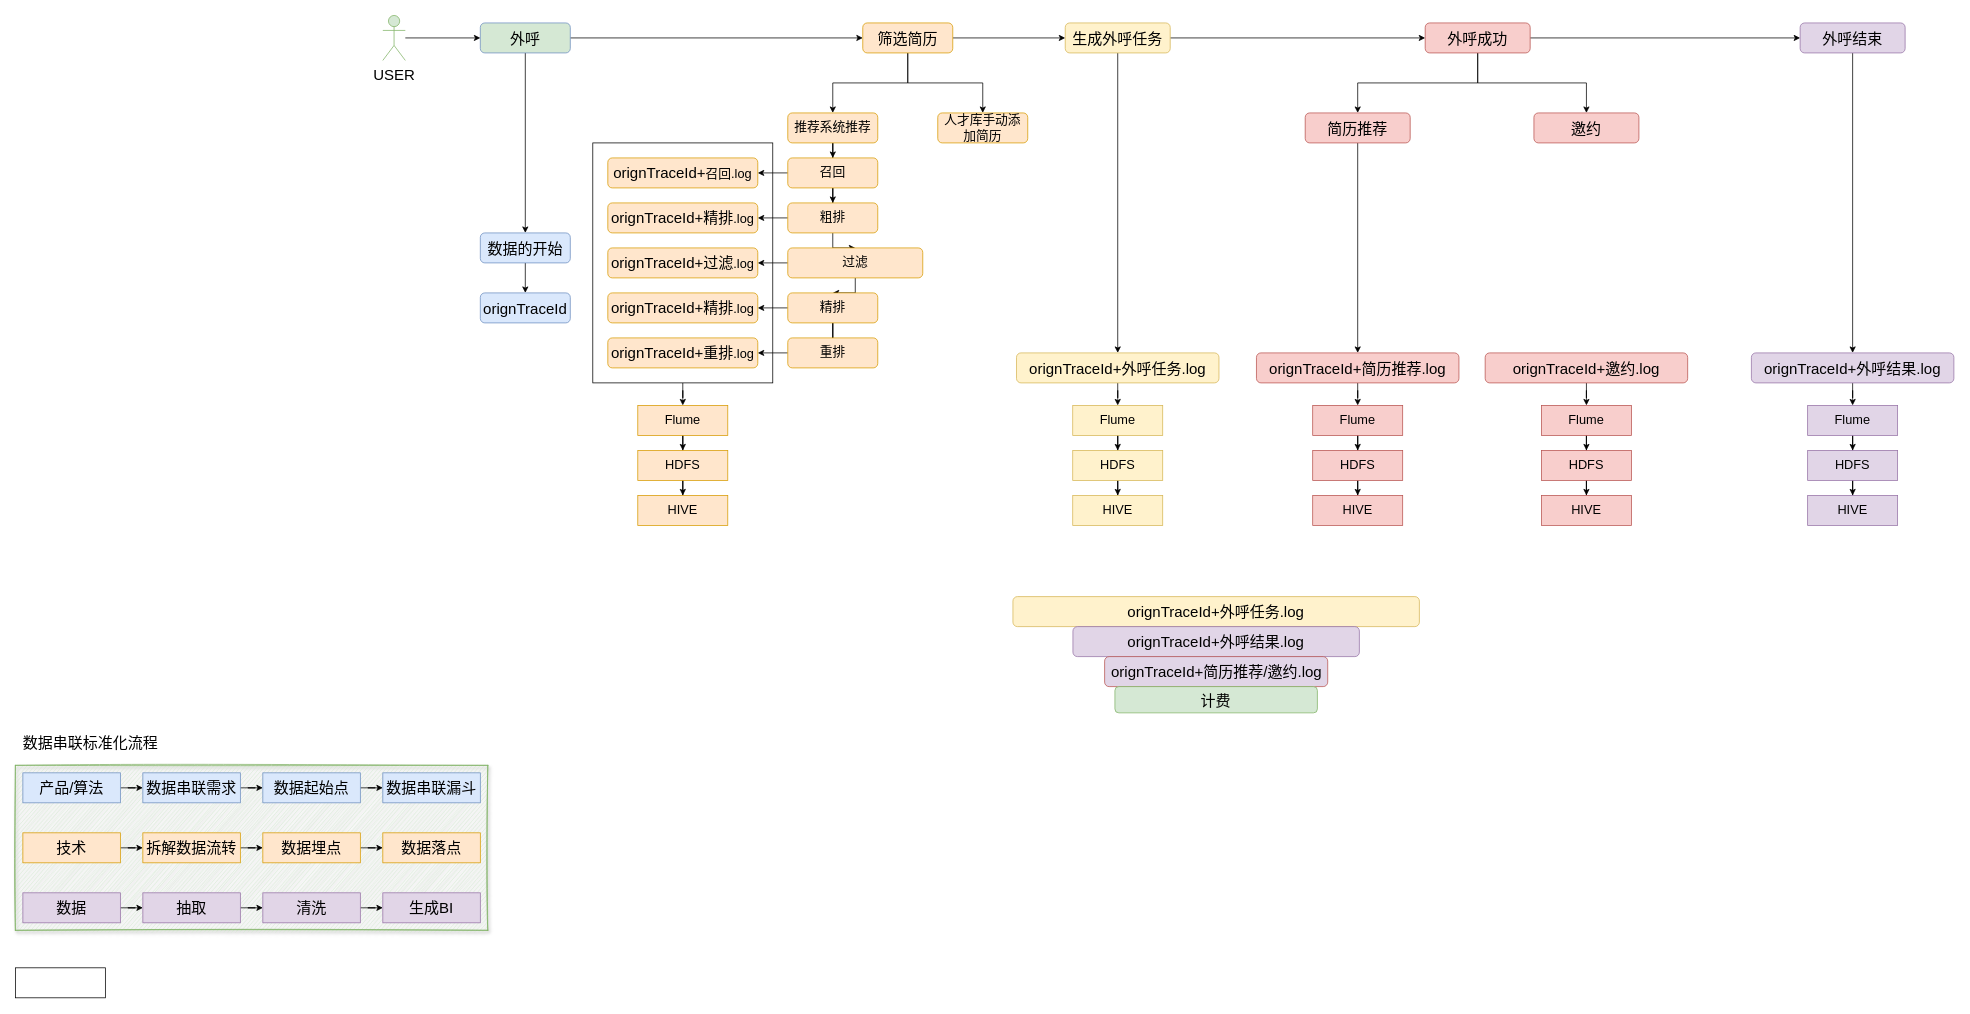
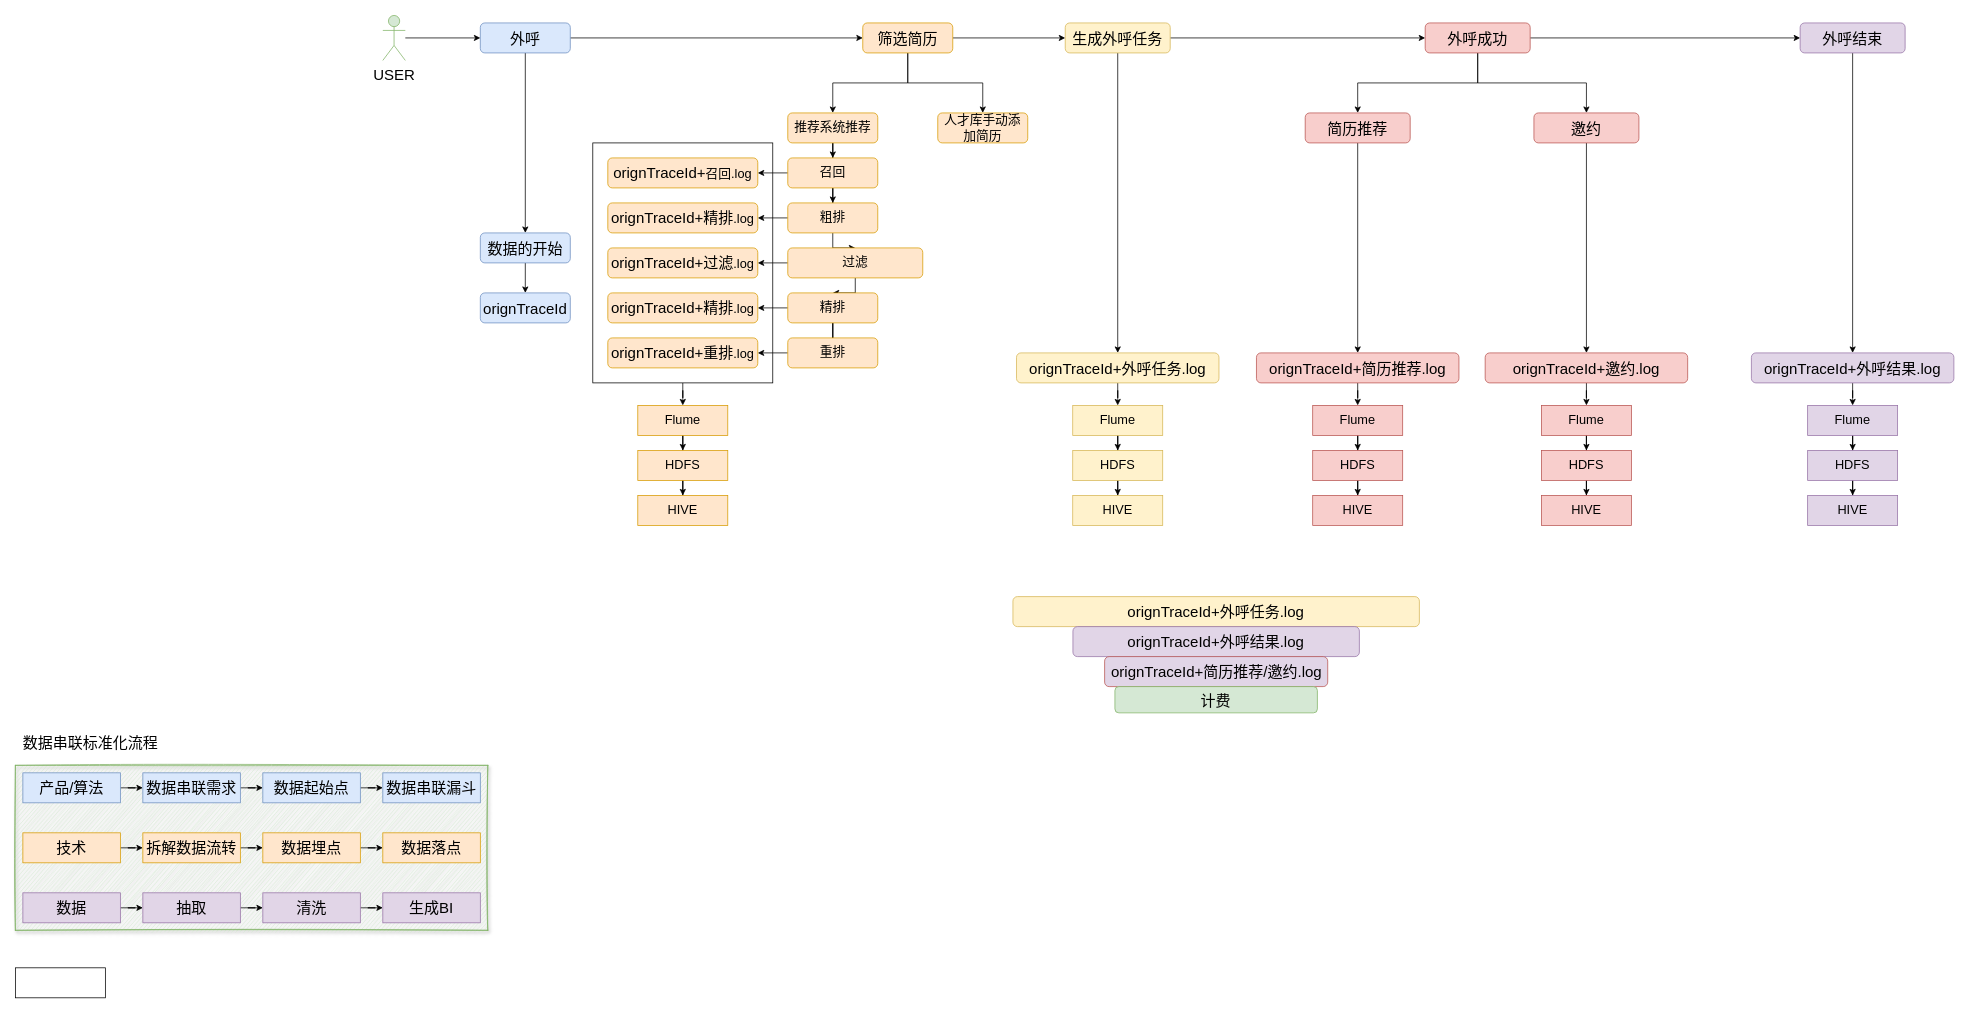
(525, 38) -> (525, 38)
none -> (1587, 245)
